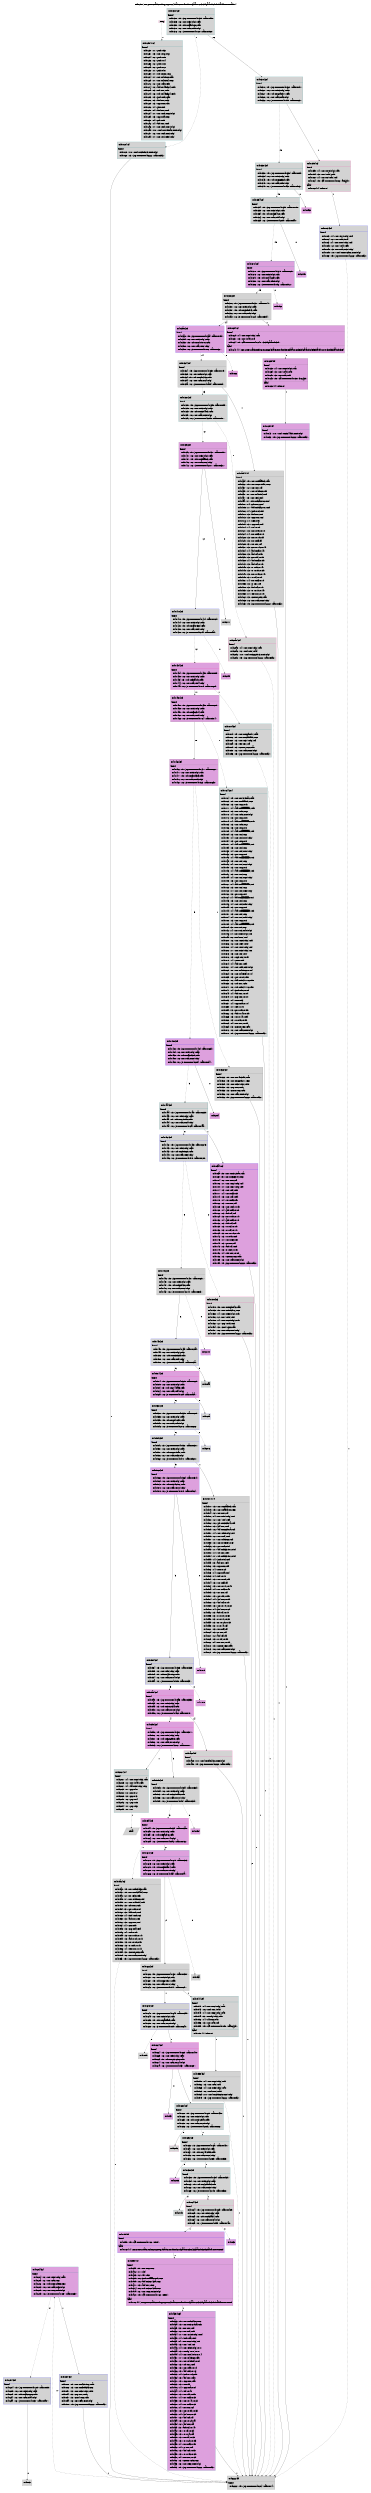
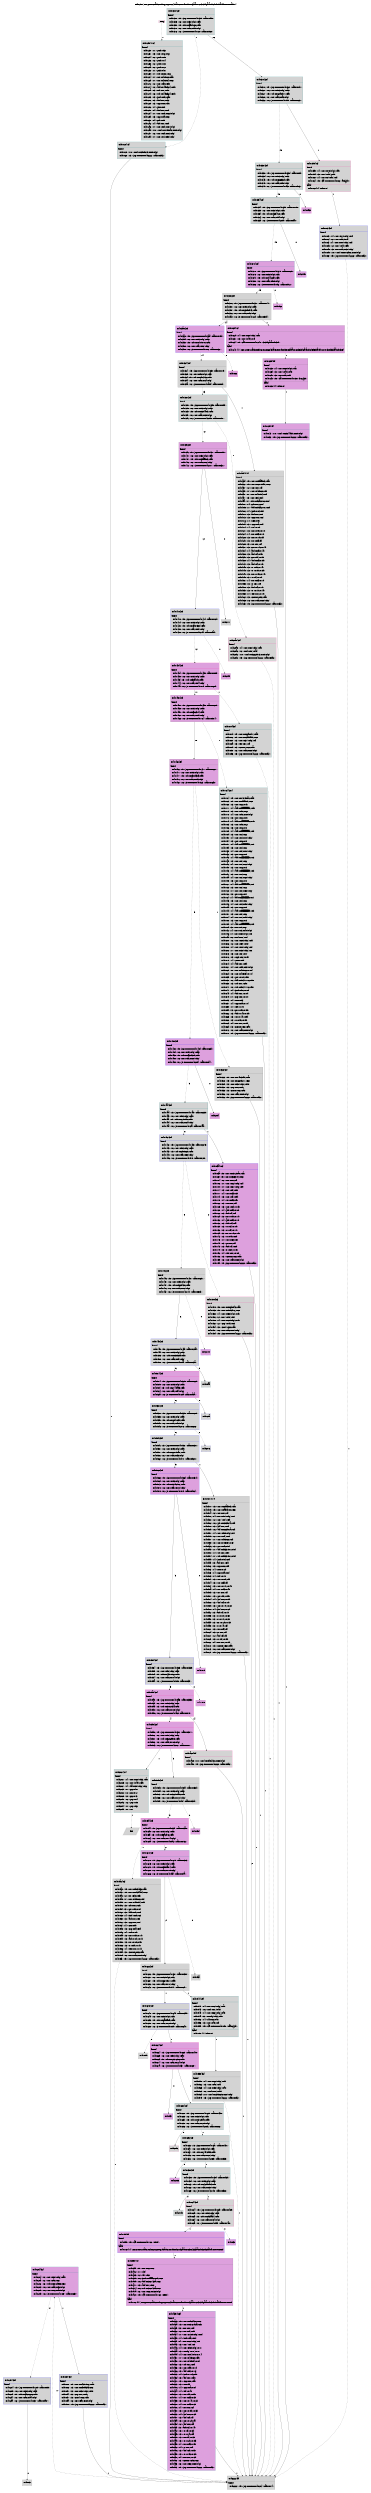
(131, 1831) -> (131, 1831)
